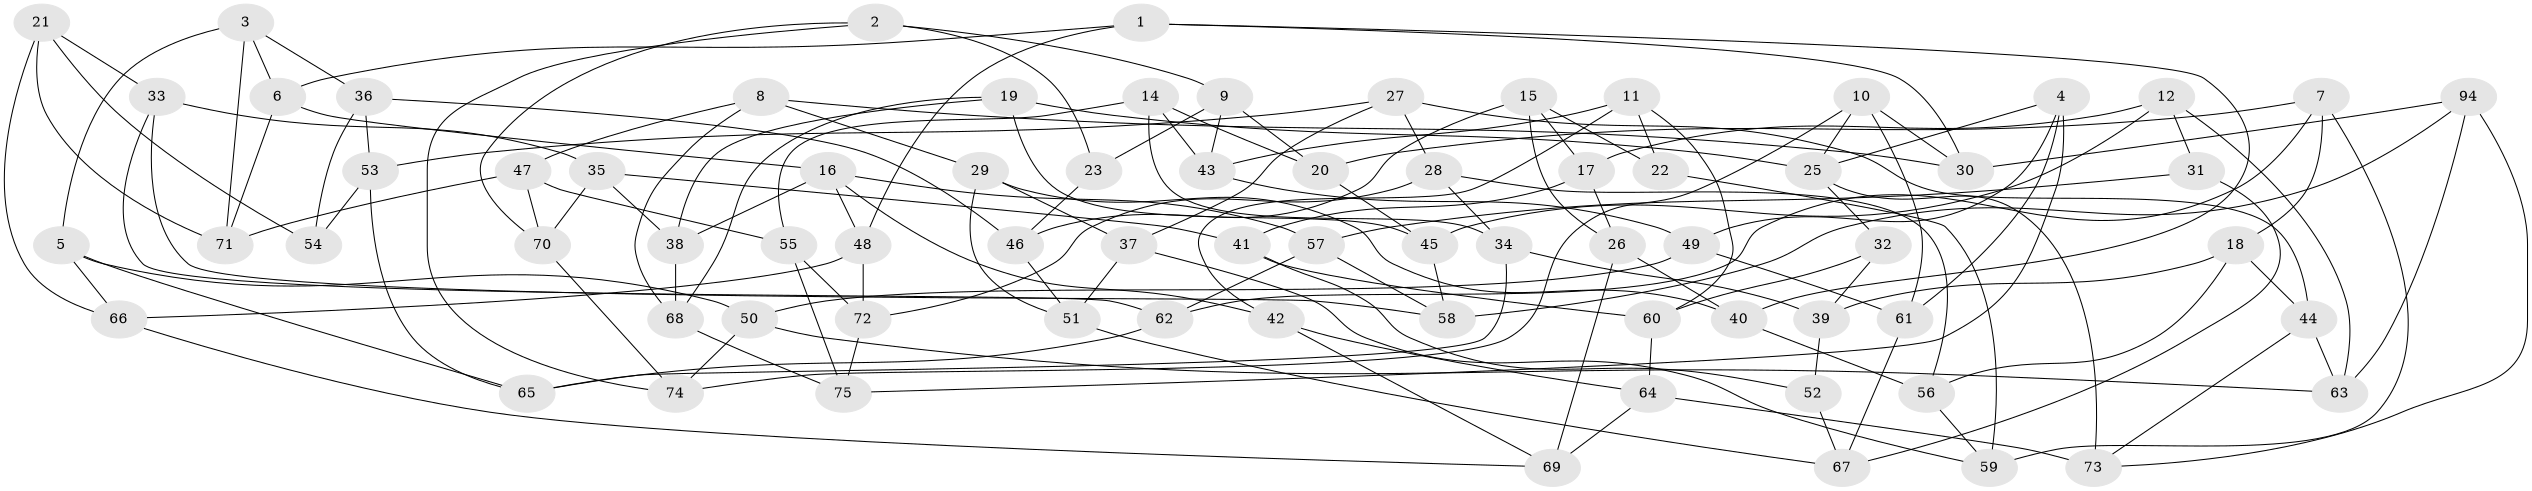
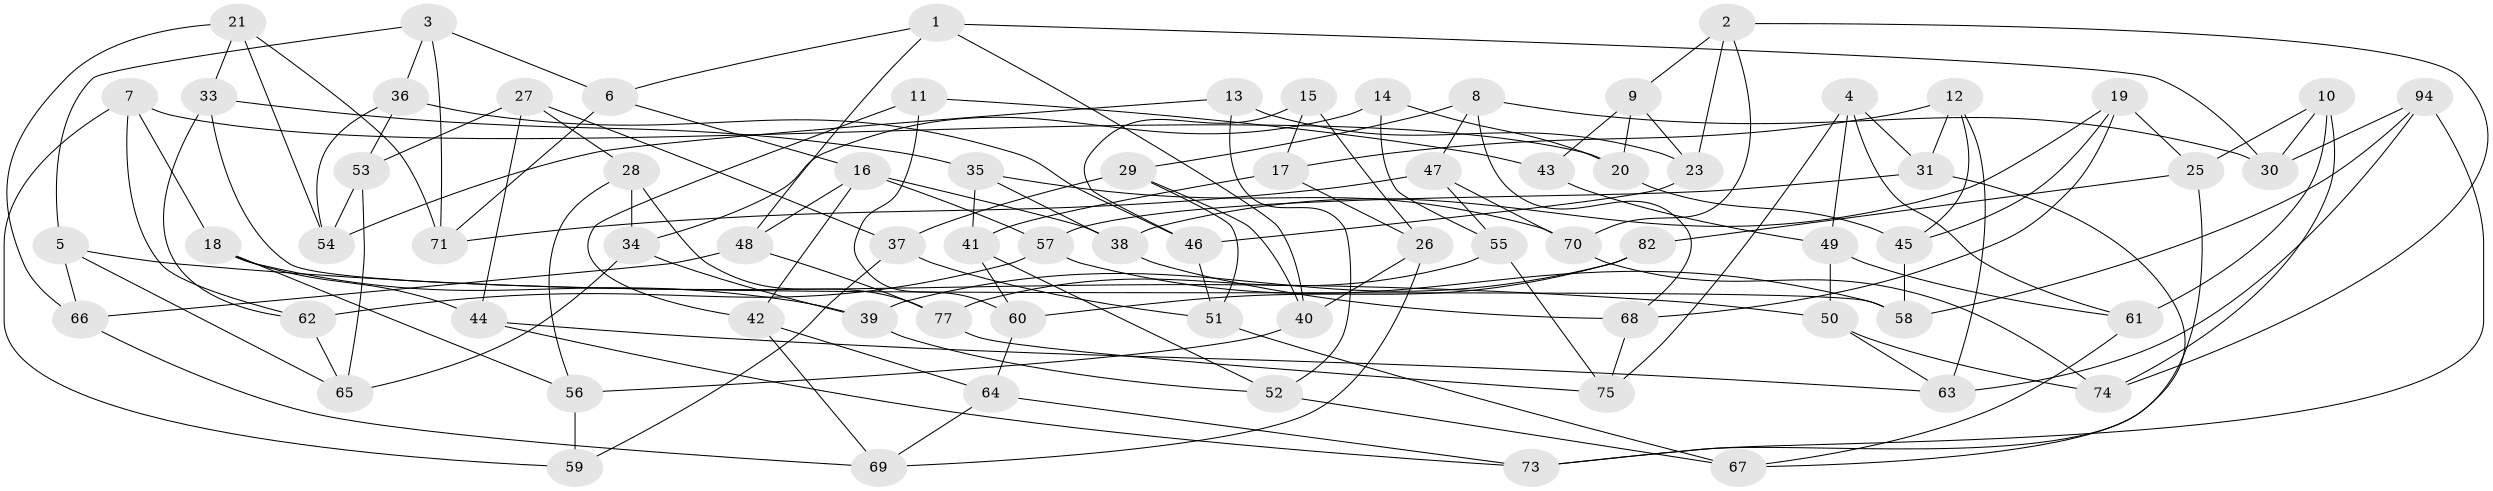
none -> (1235, 97)
(1179, 134) -> none
(1913, 141) -> (1888, 134)
(1661, 171) -> none
(1883, 245) -> (1648, 245)
(863, 319) -> (944, 319)
